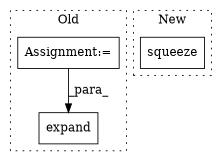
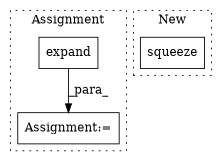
(68, 20) -> (68, 20)
(68, 86) -> (68, 86)
